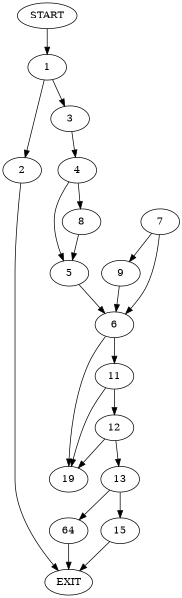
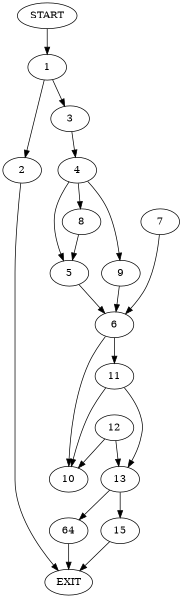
(143, 245) -> (110, 214)
(114, 398) -> (142, 423)
(69, 479) -> (69, 479)
